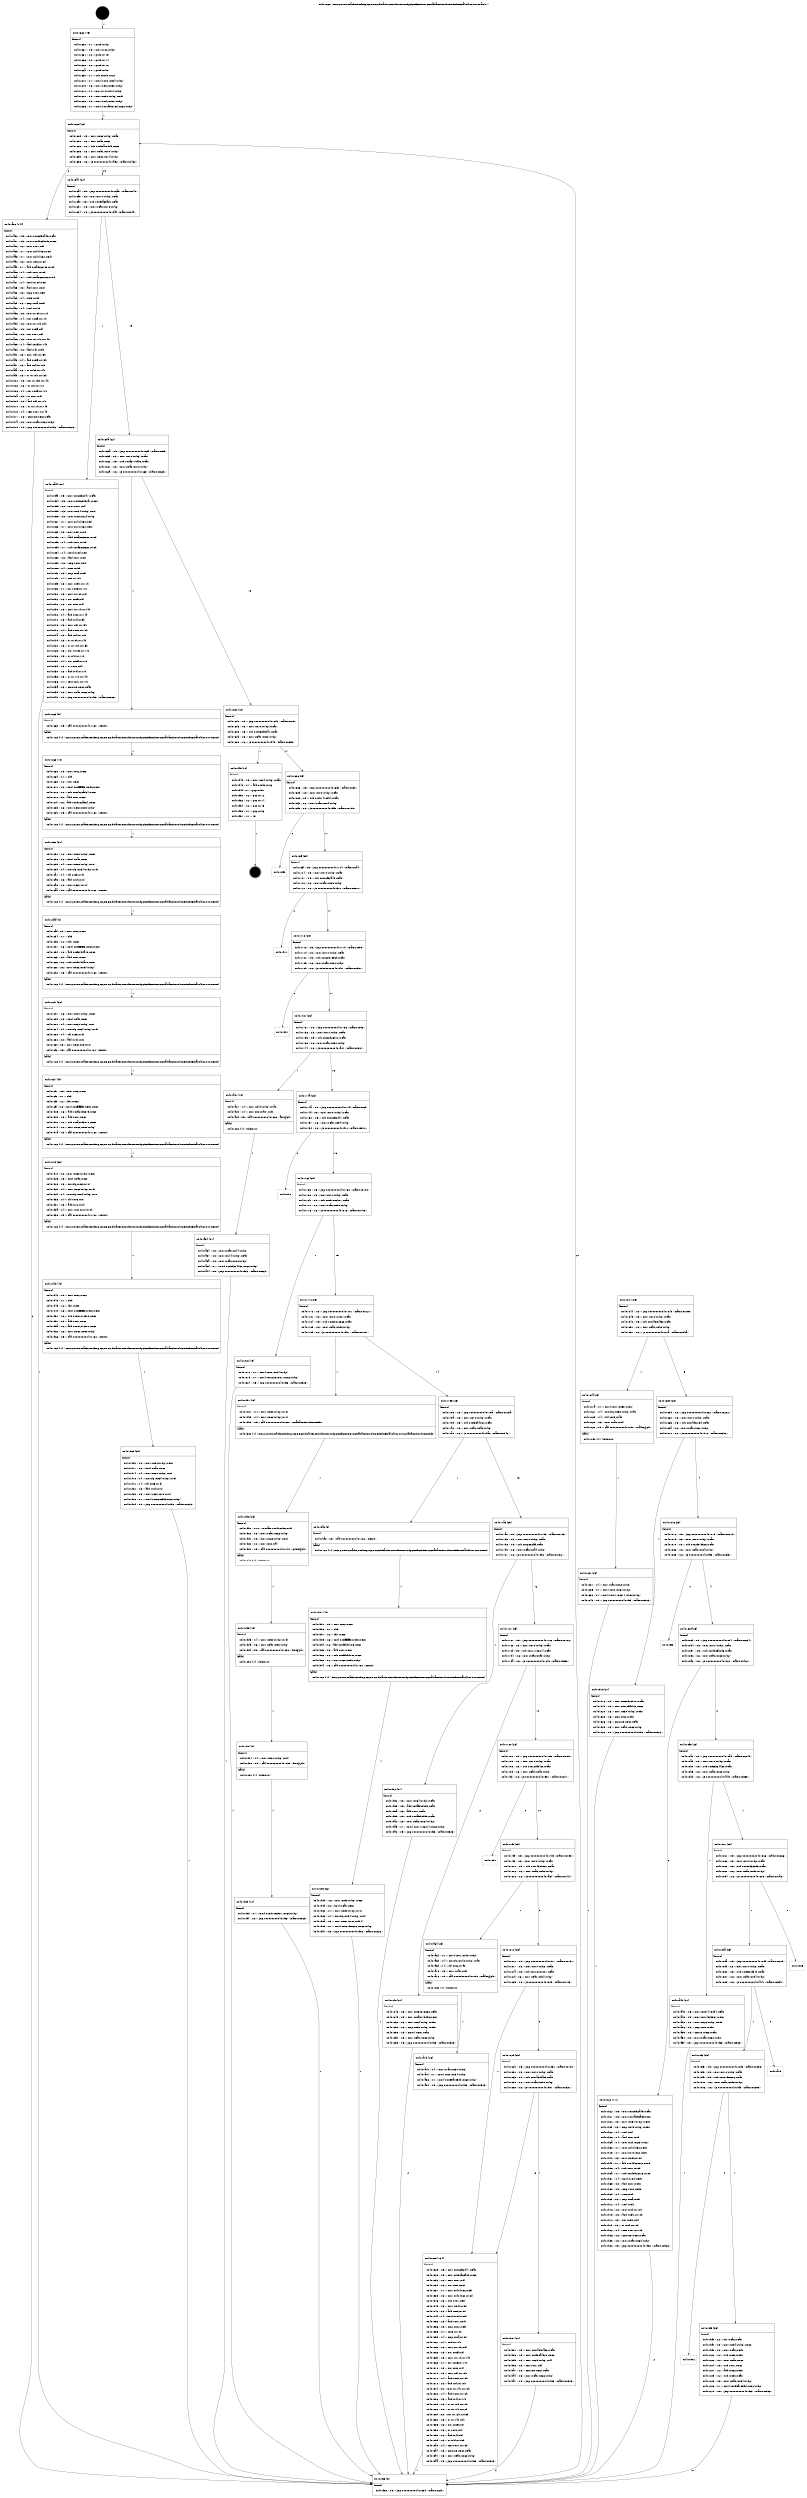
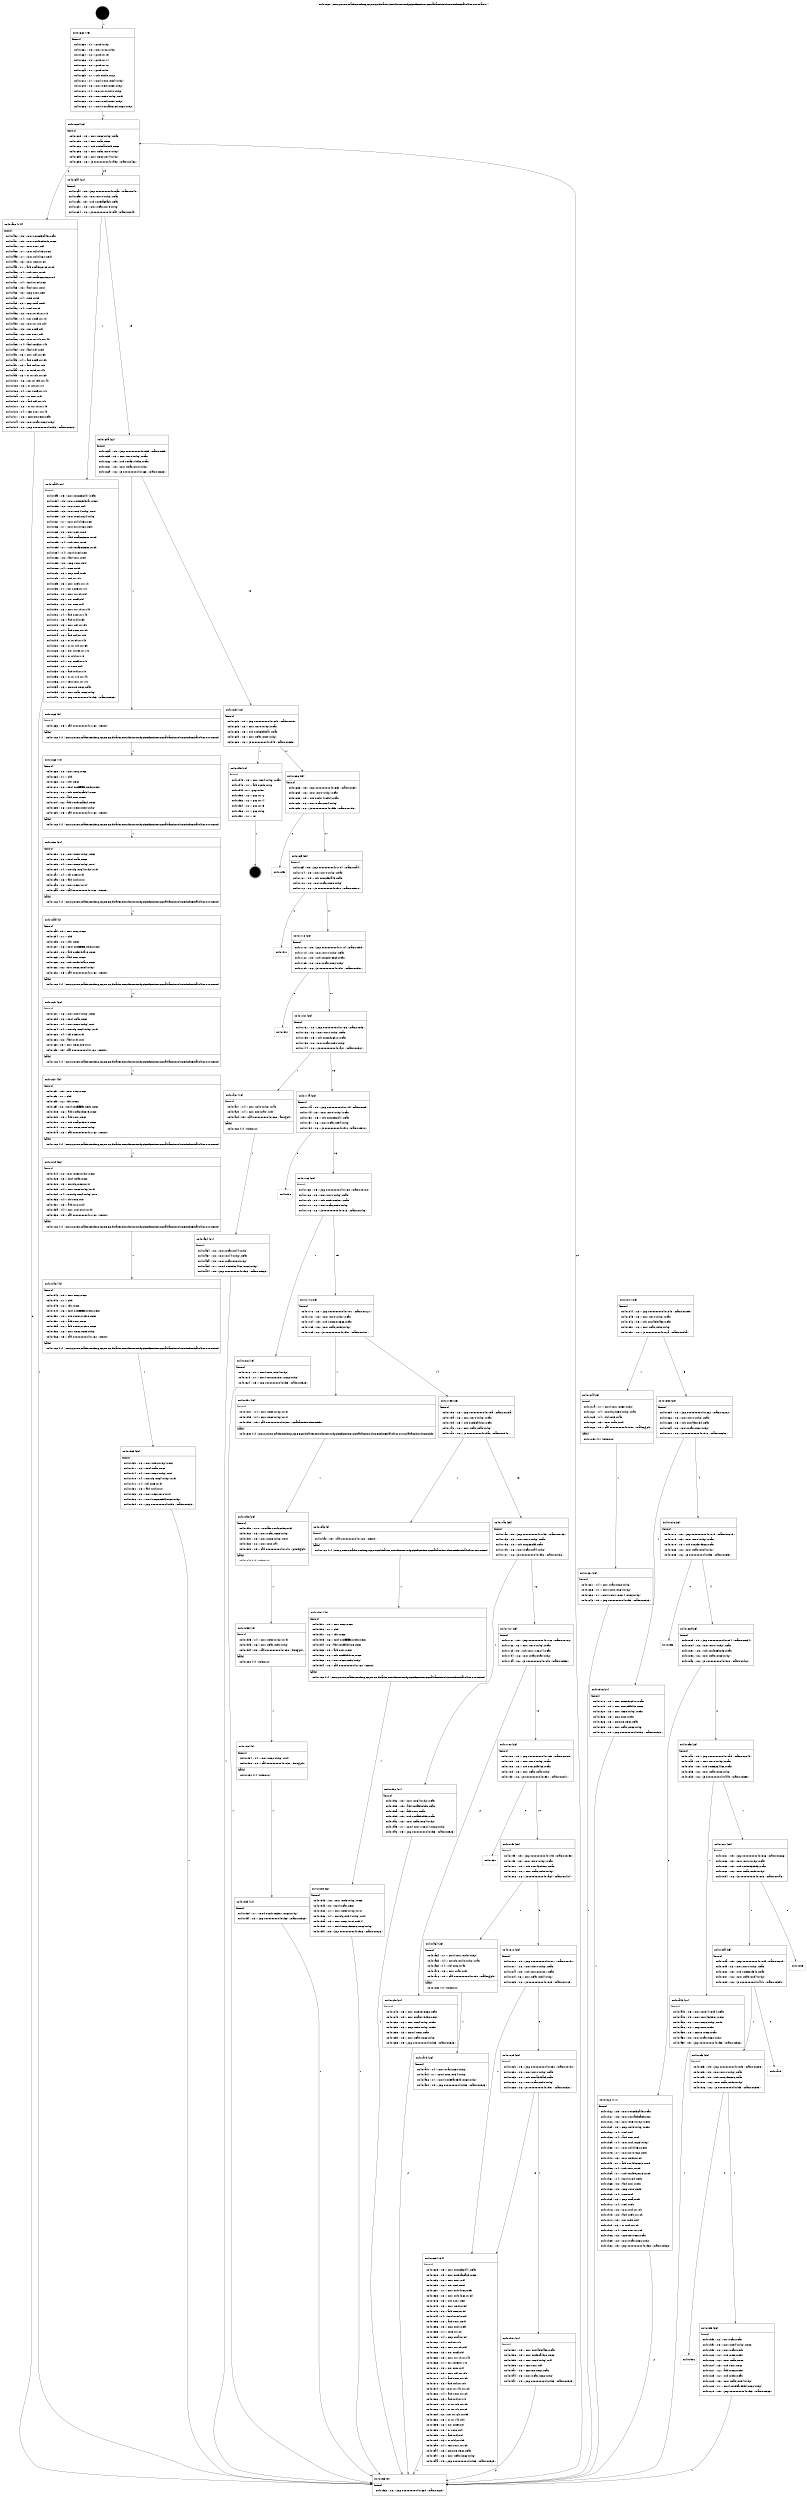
(693, 2470) -> (692, 2470)
